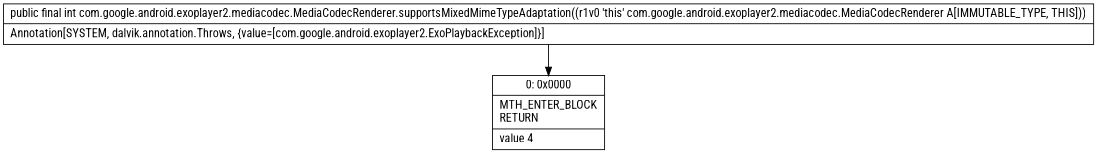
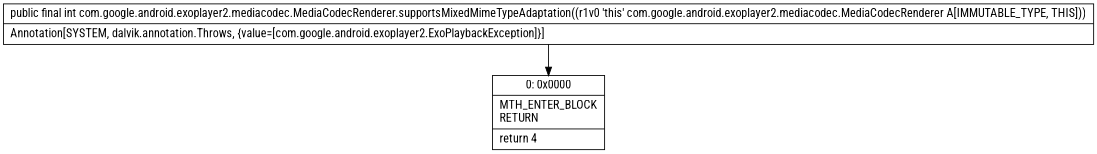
(517, 139) -> (518, 139)
